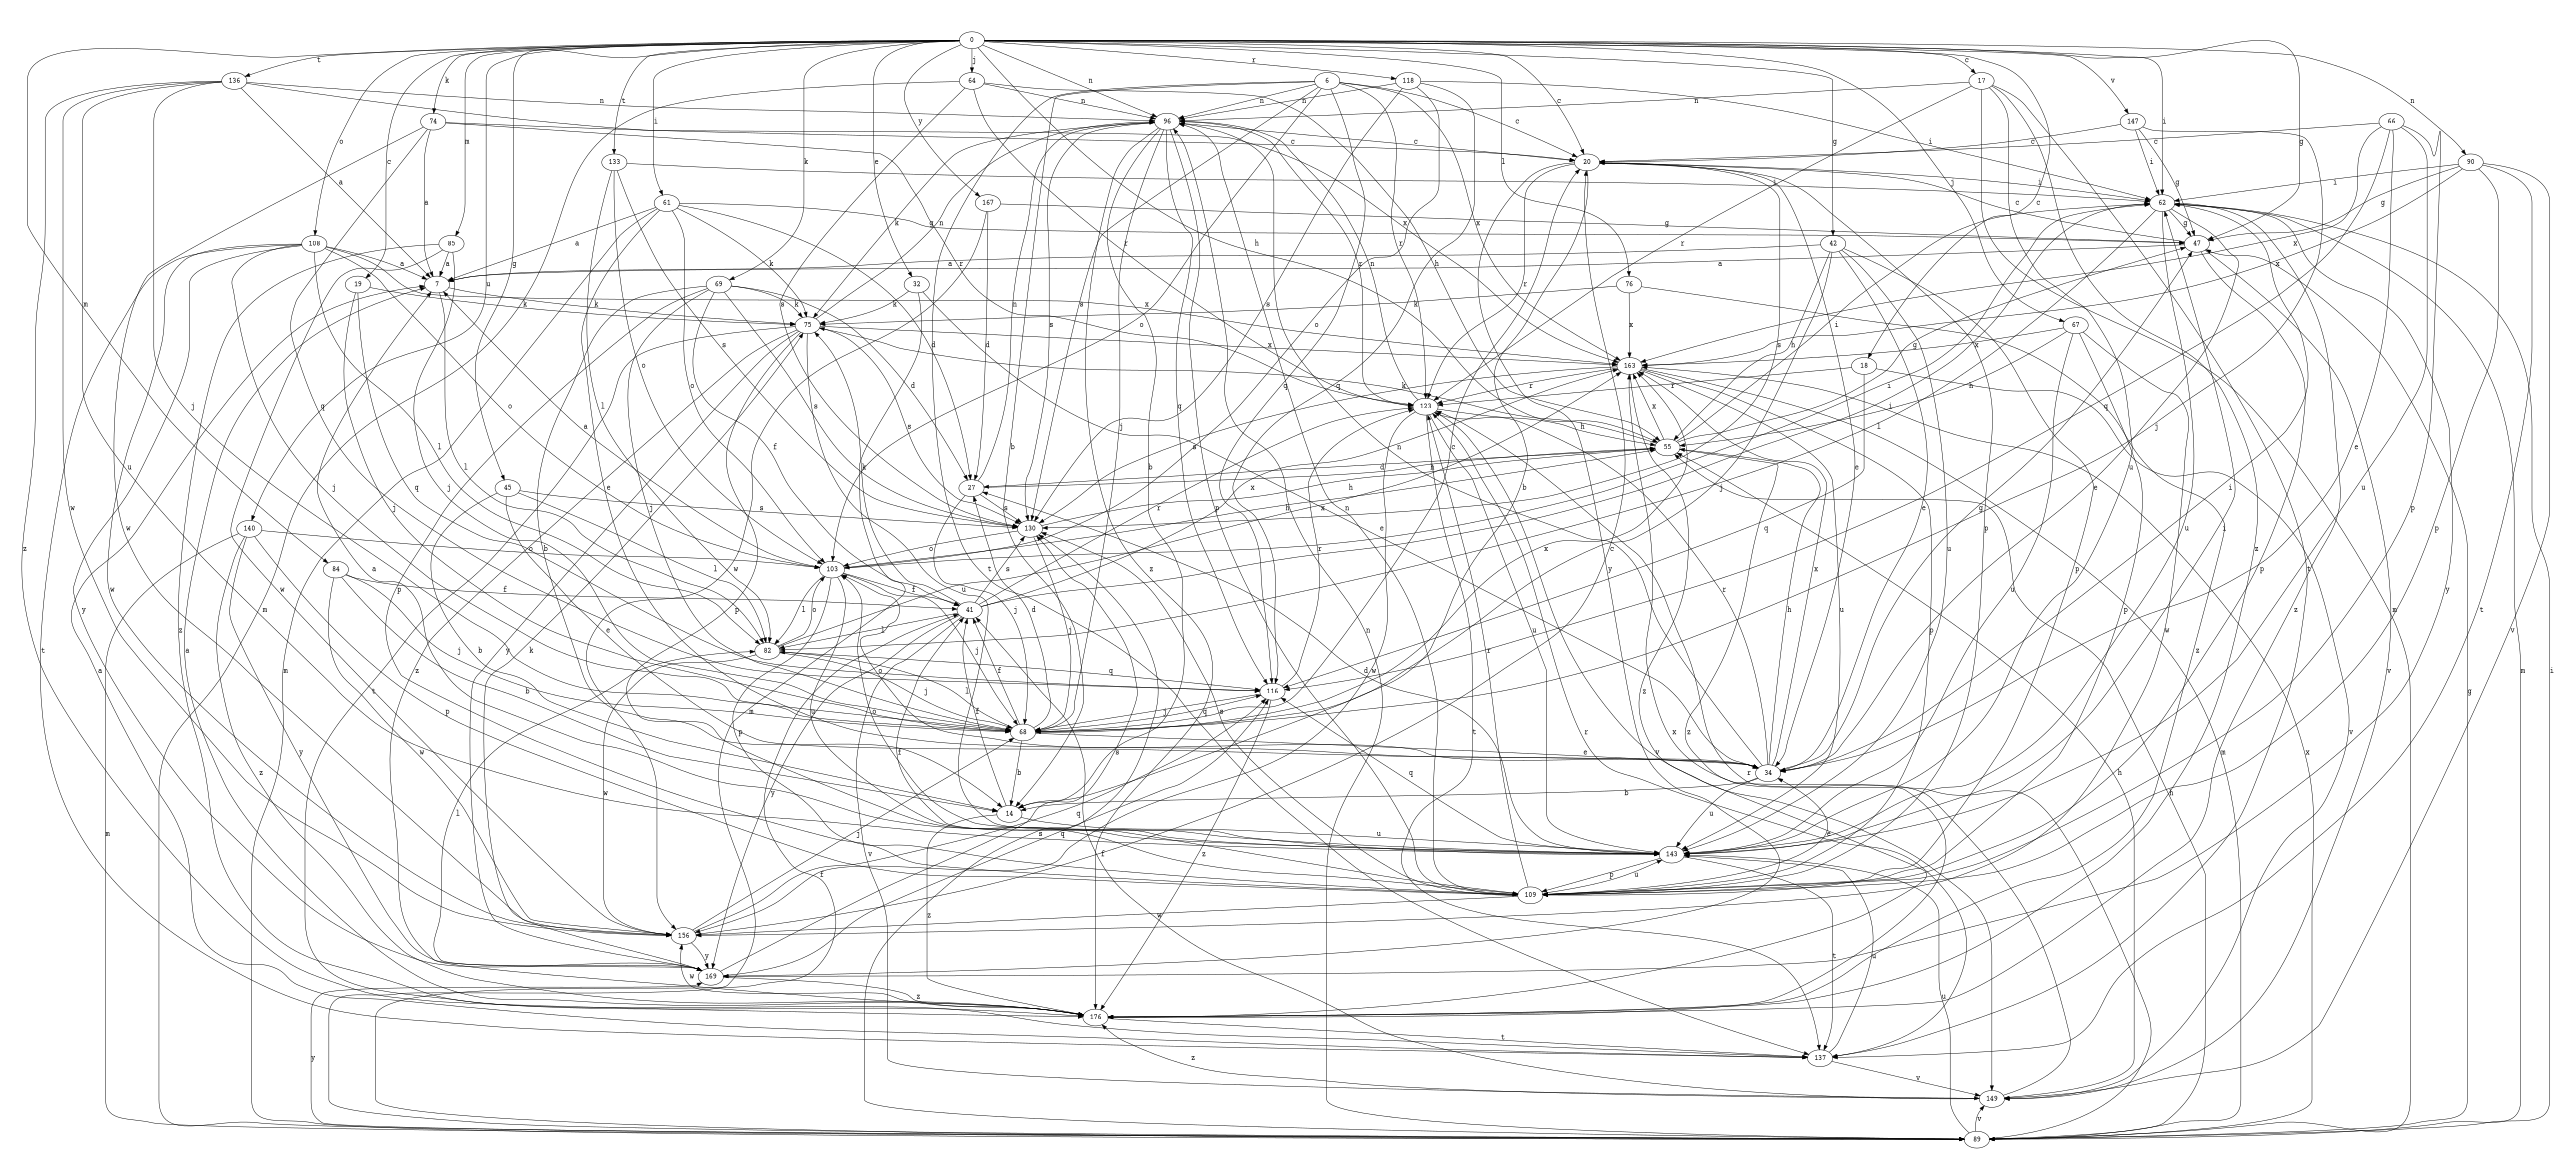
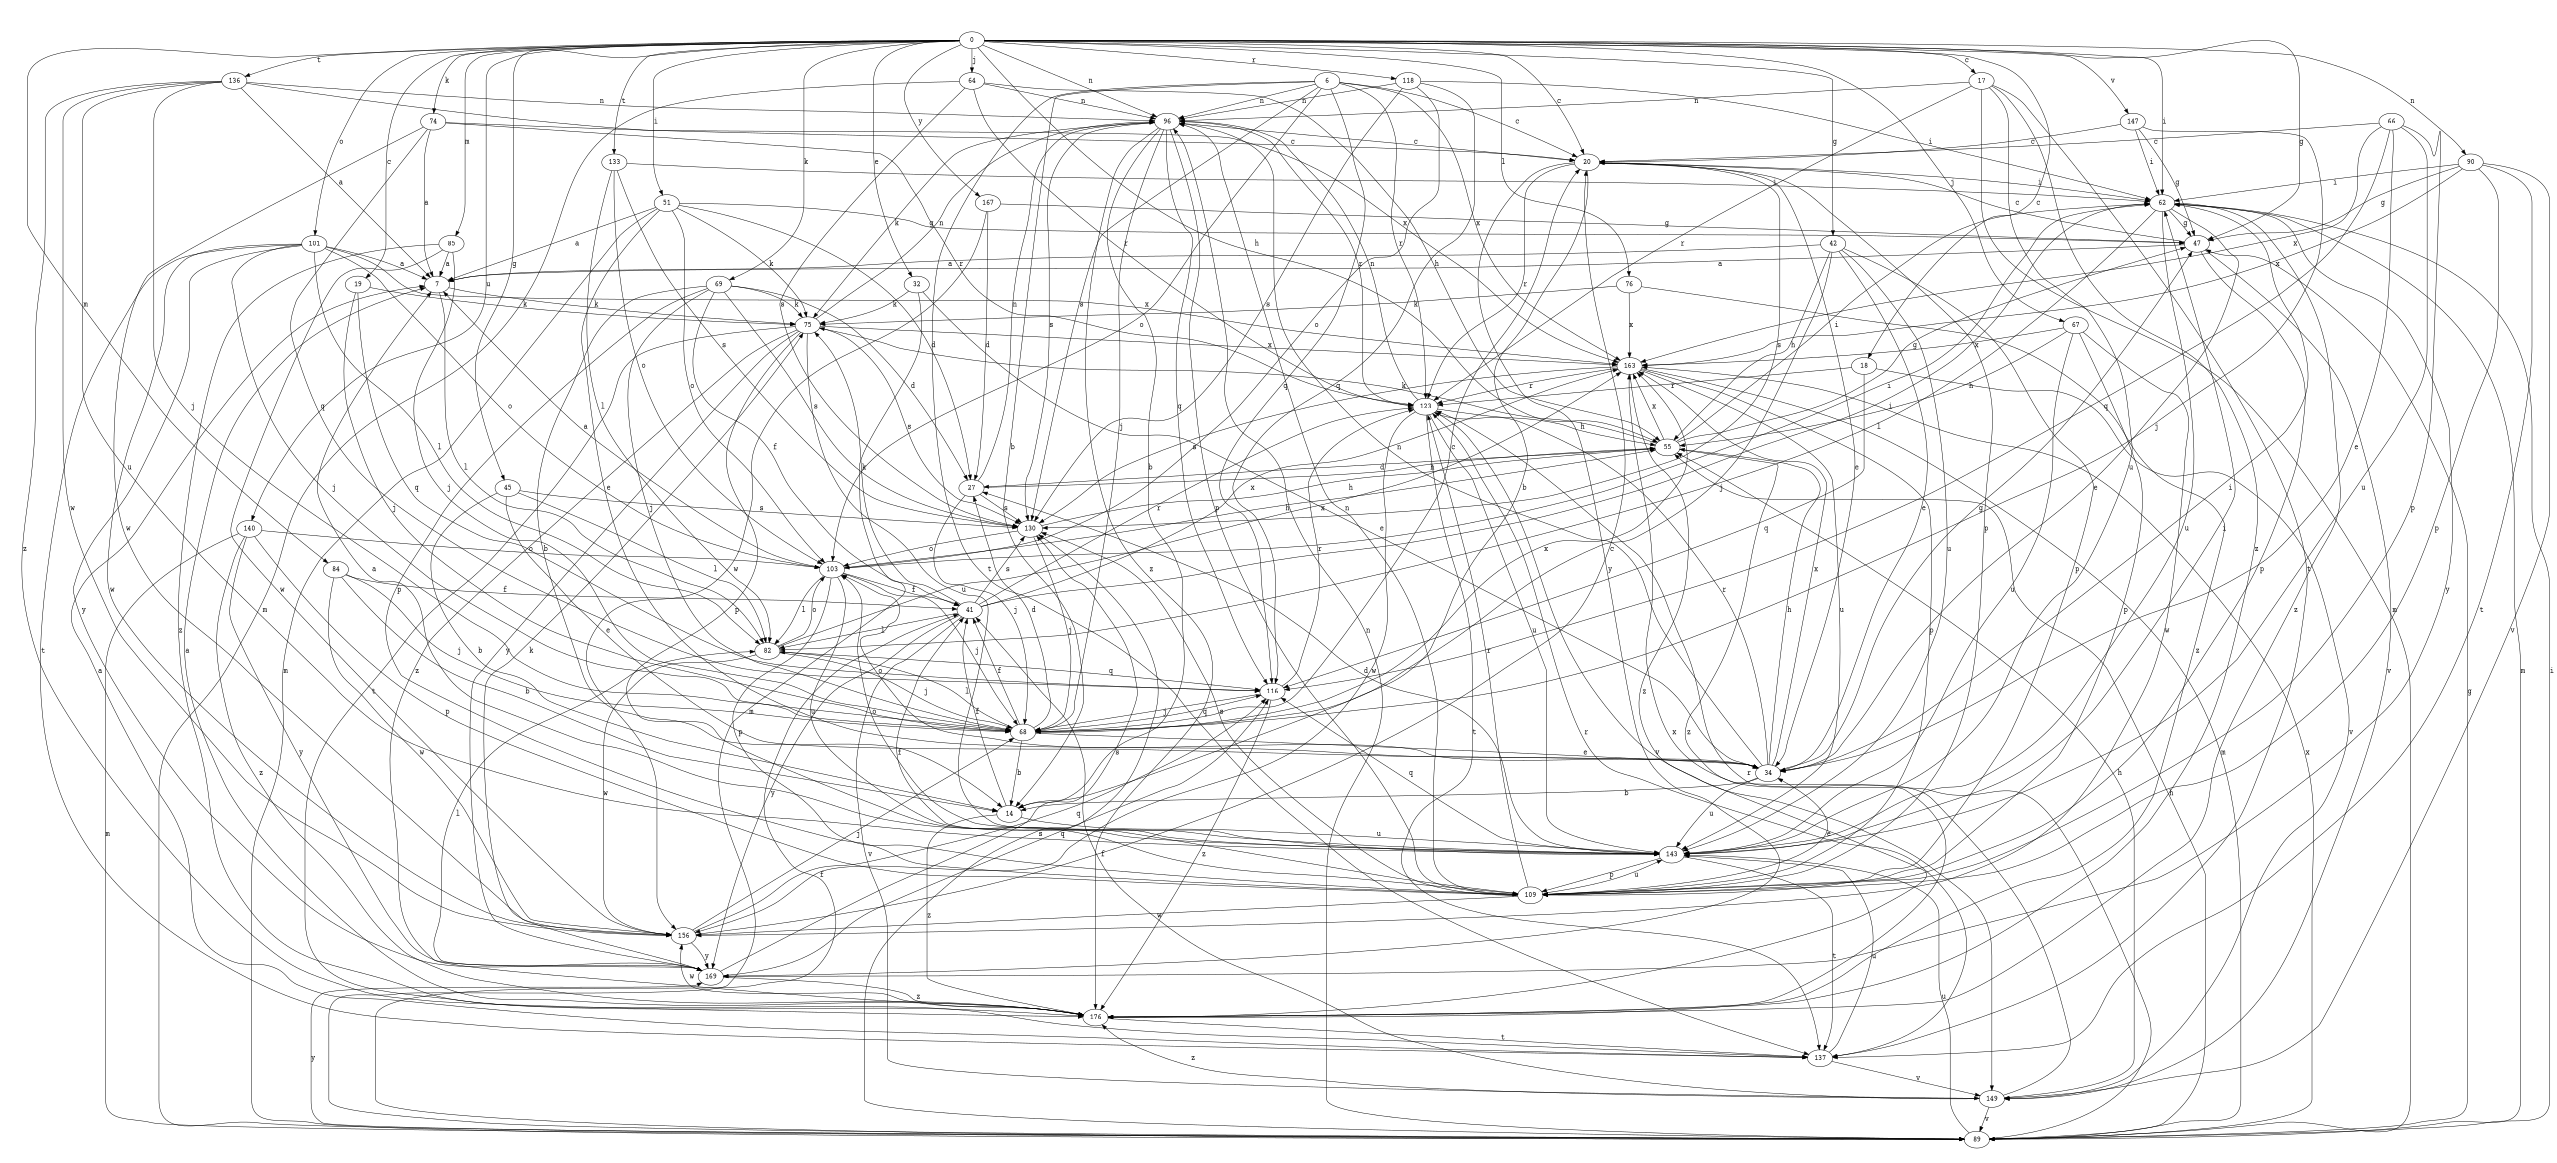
(667, 203) -> (667, 203)
(314, 244) -> (314, 244)
(1976, 1120) -> (1985, 1117)
